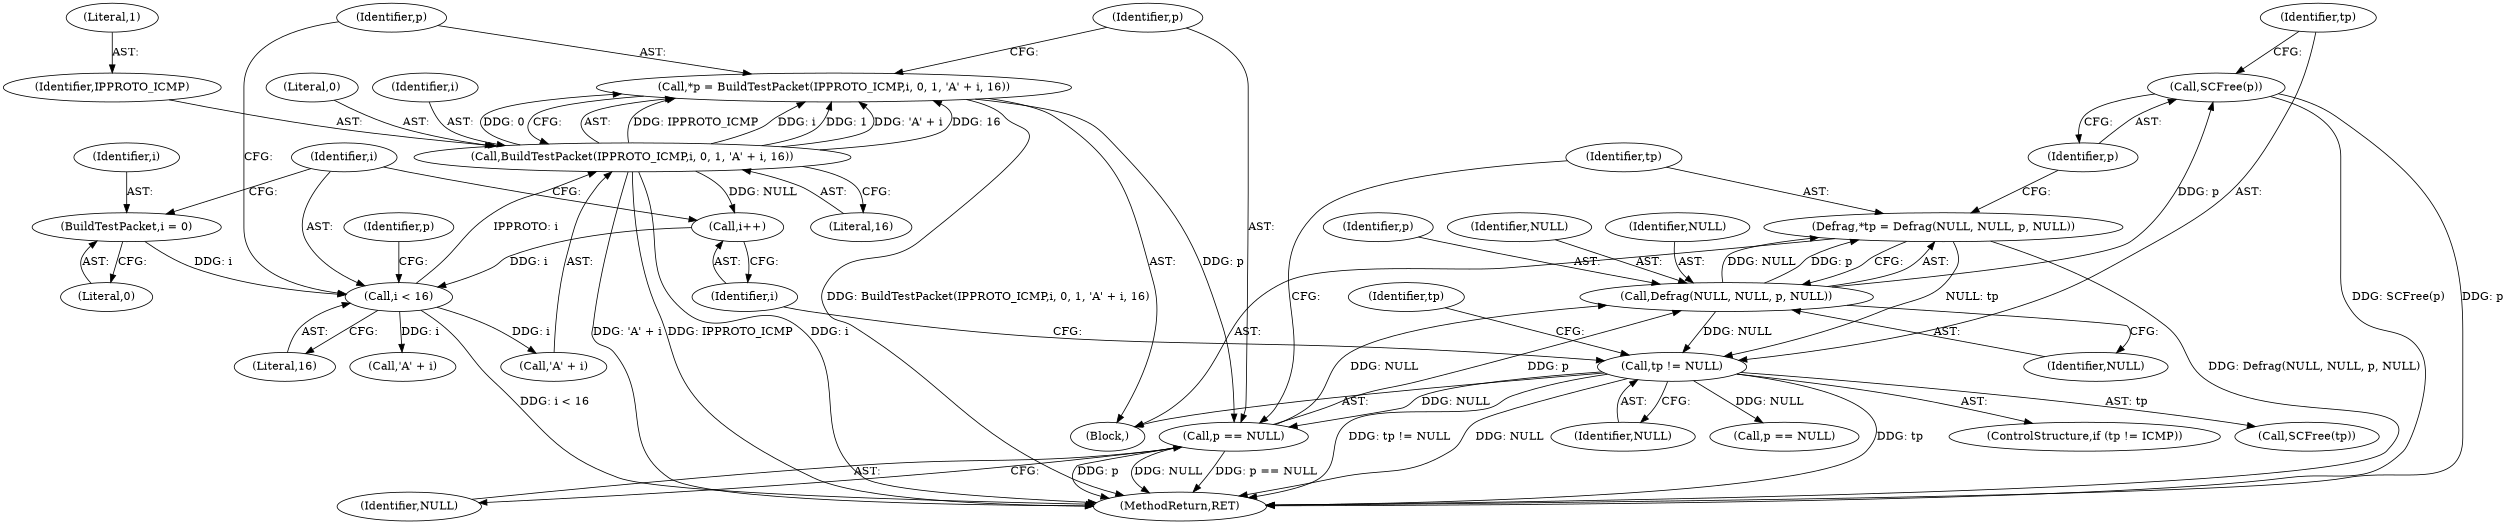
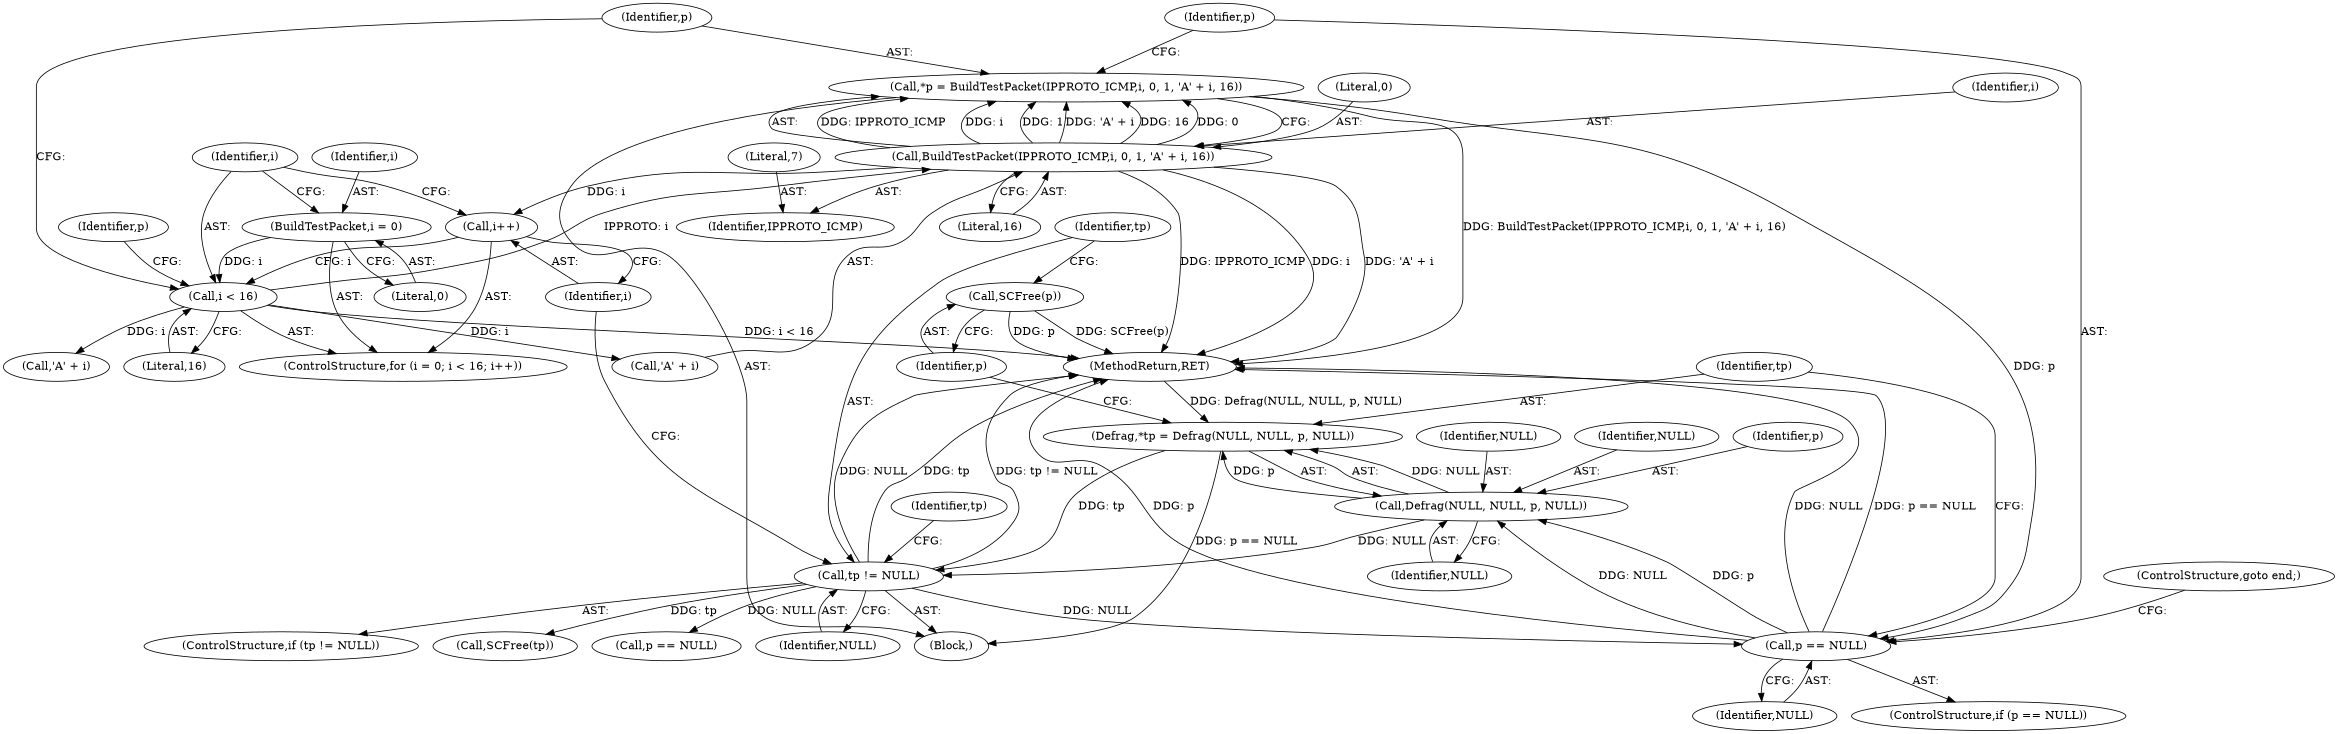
(112, 18) -> (774, 157)
(328, 127) -> (882, 184)
(763, 192) -> (606, 192)
(2060, 260) -> none
(529, 262) -> (333, 262)
(1891, 262) -> (1316, 472)
(1973, 297) -> (1102, 507)
(1250, 332) -> (1247, 541)
none -> (403, 367)
(2127, 402) -> (694, 611)
(2085, 437) -> (281, 646)
(2078, 486) -> (1183, 399)
none -> (2219, 576)
none -> (1989, 716)
